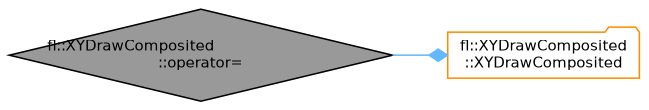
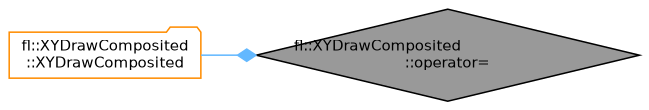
(411, 55) -> (219, 55)
